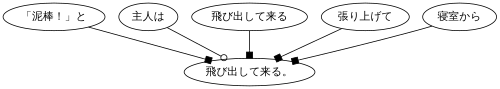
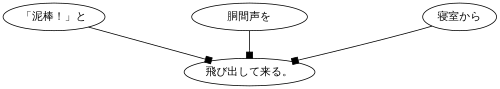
(148, 17) -> none
(250, 17) -> (250, 17)
(365, 17) -> none
